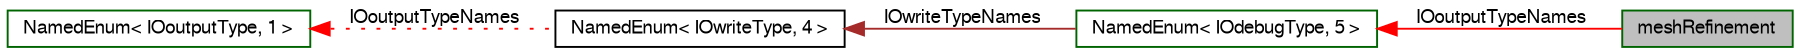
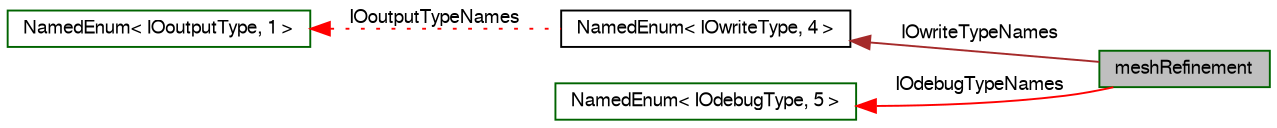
(1500, 18) -> (978, 85)
(970, 29) -> (985, 52)
